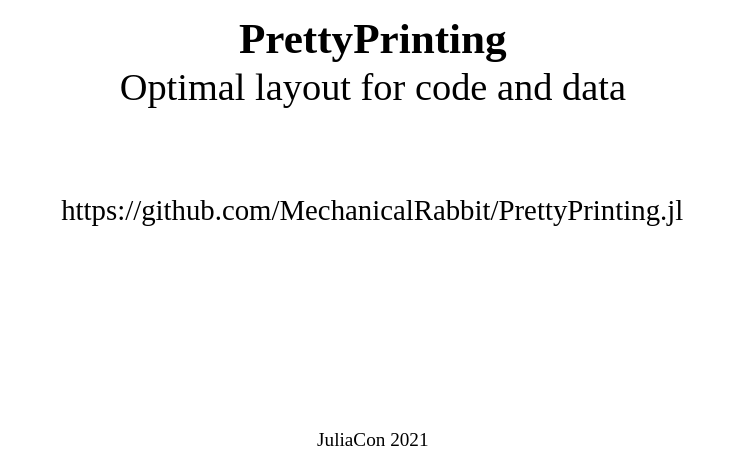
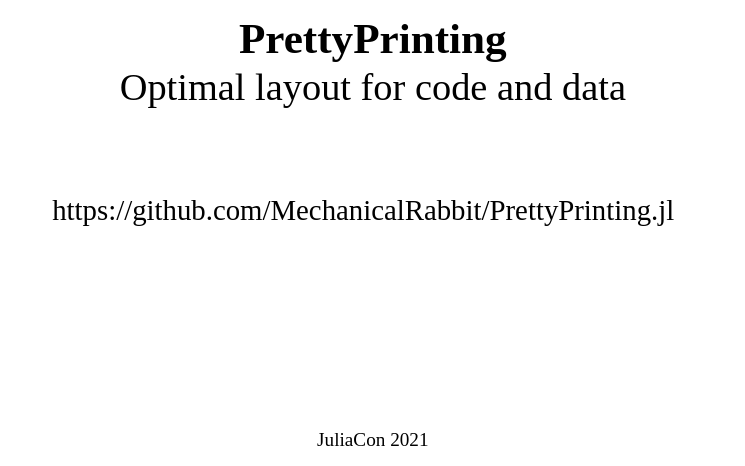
(372, 210) -> (363, 210)
